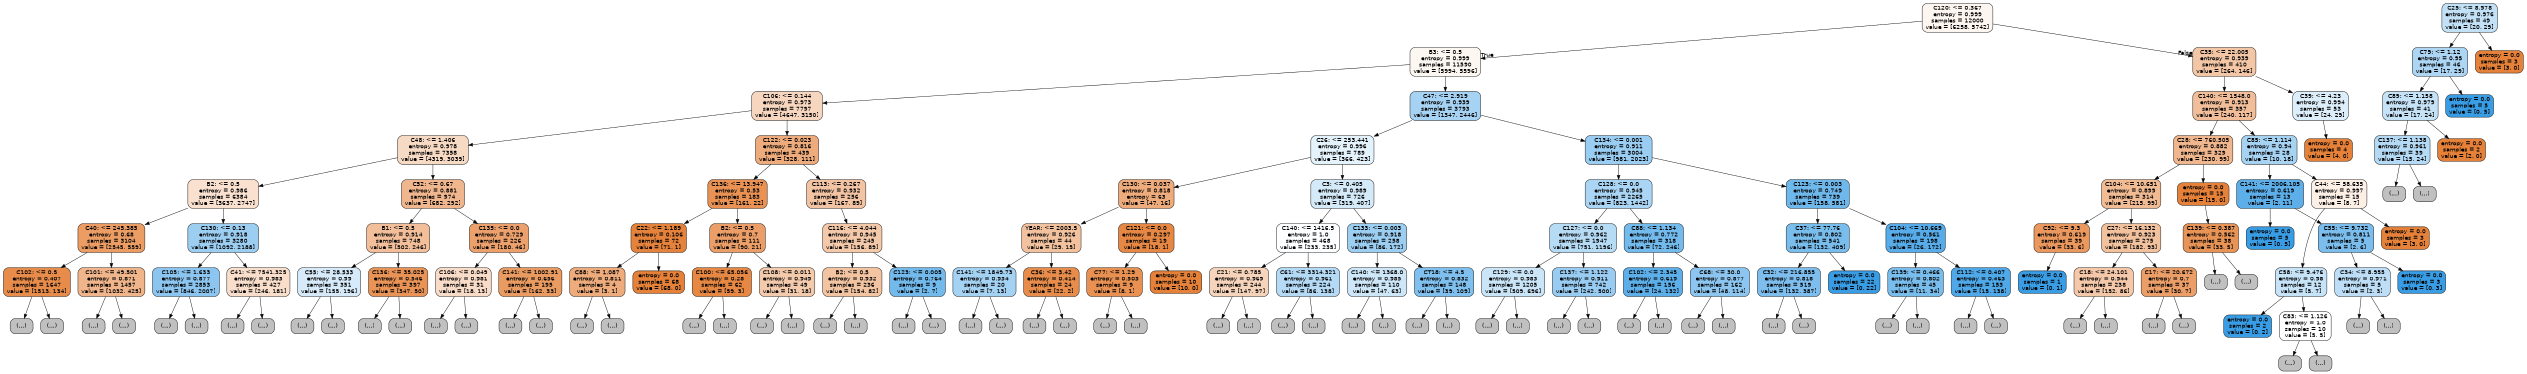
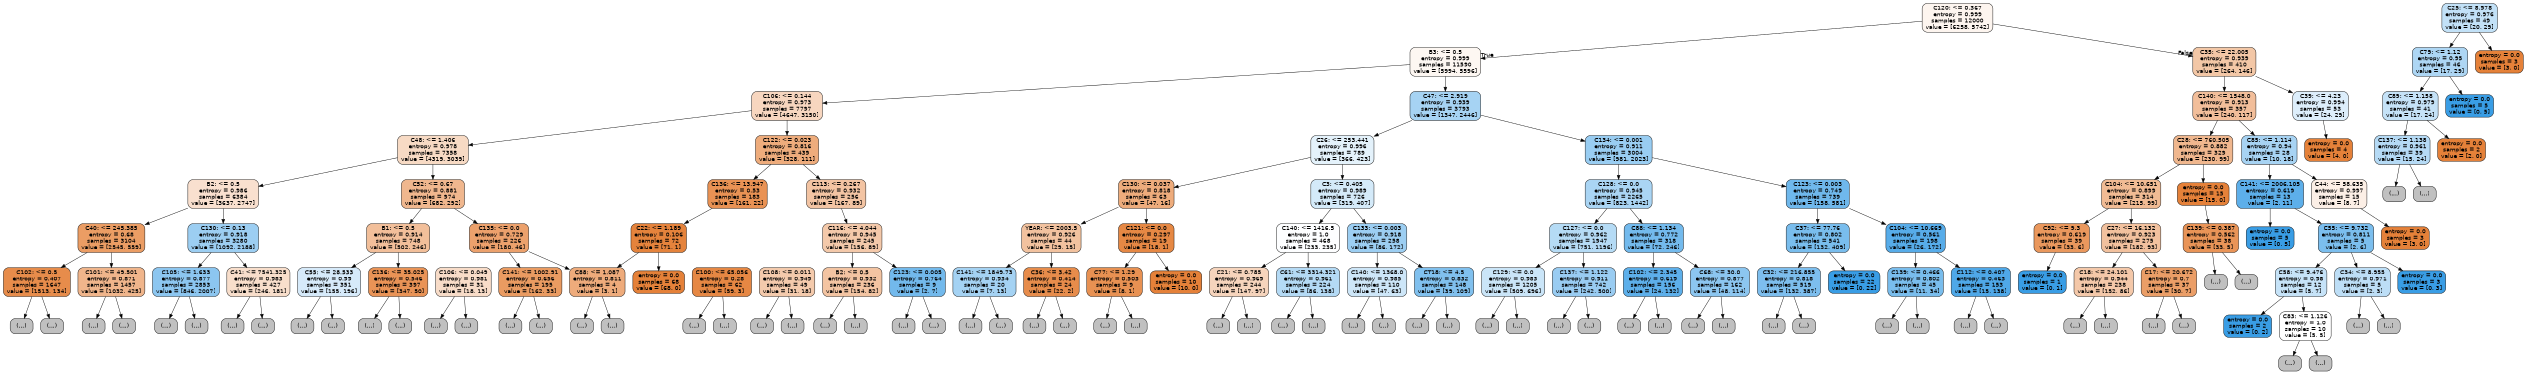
(1146, 194) -> (1146, 194)
(2310, 234) -> (2325, 259)
(738, 238) -> none
(483, 258) -> (547, 260)
